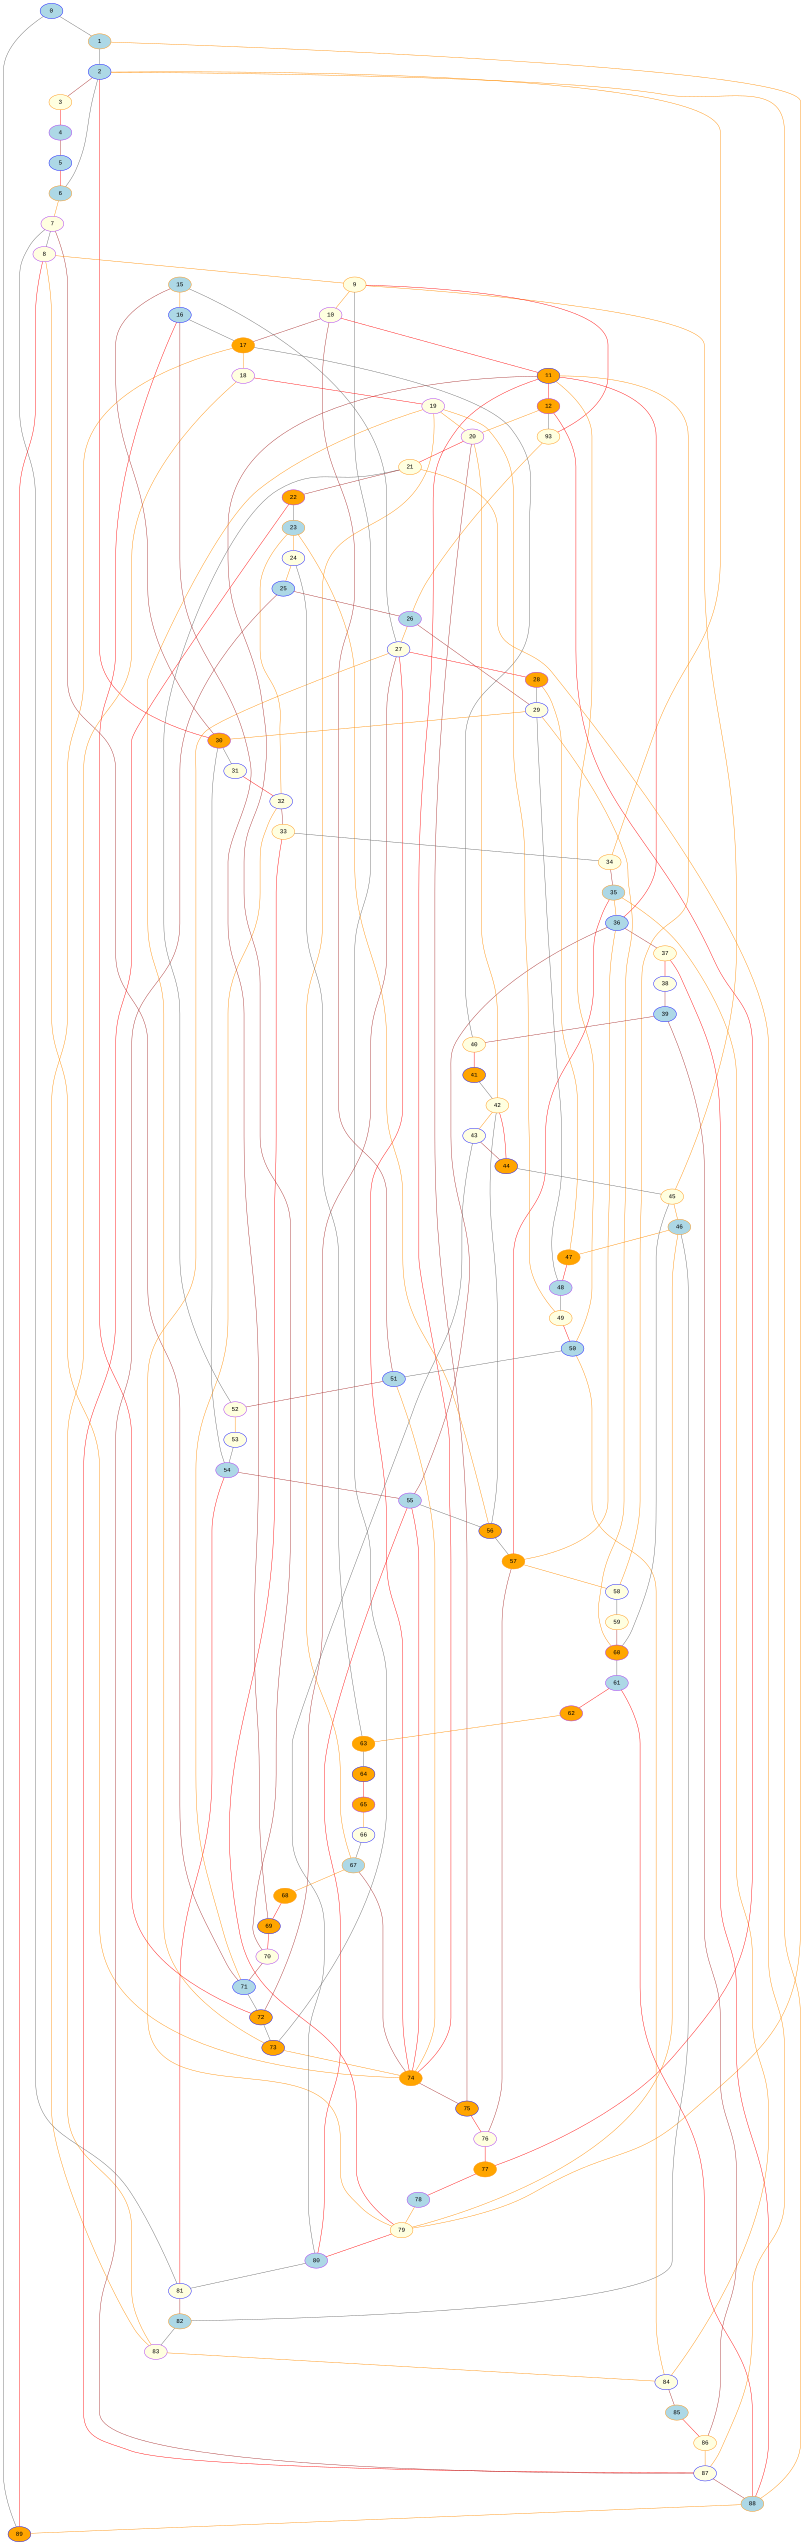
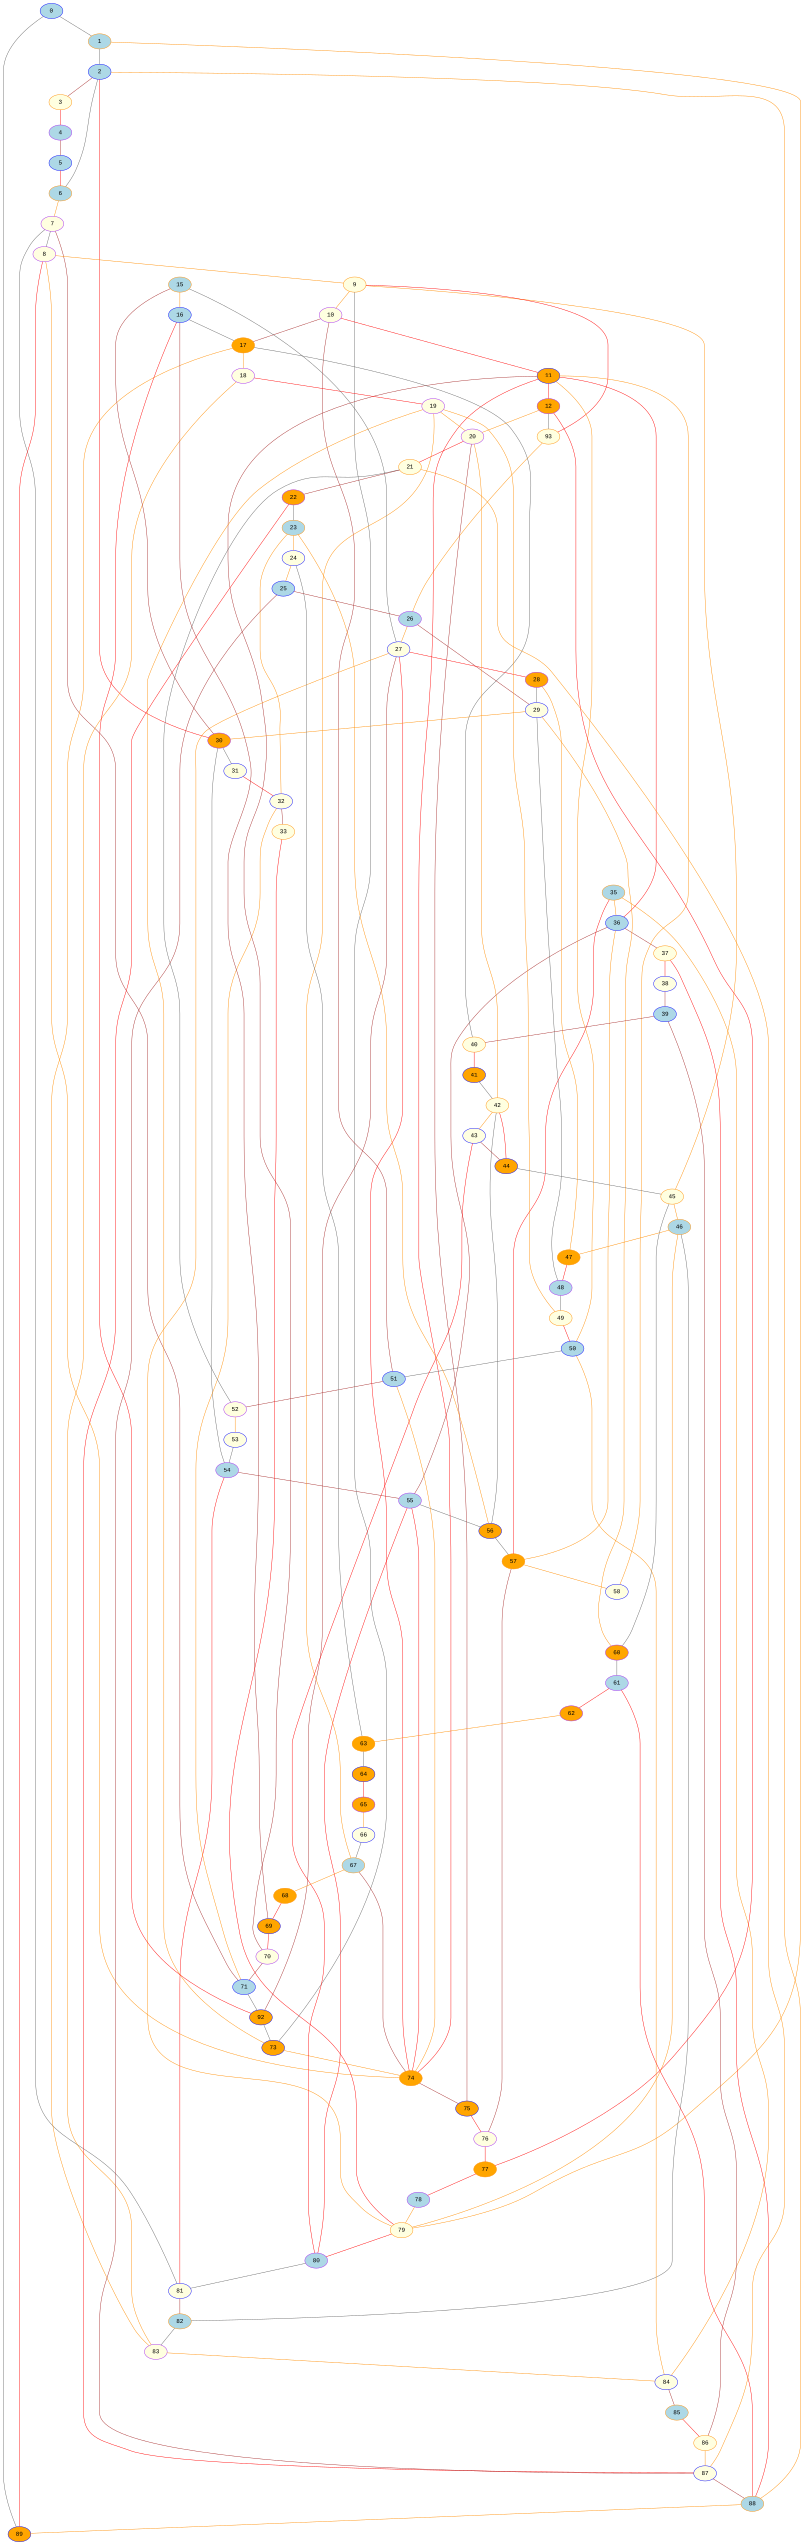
(610, 862) -> none
(617, 1622) -> none
(309, 1690) -> (309, 1690)
(261, 2017) -> (261, 2017)
